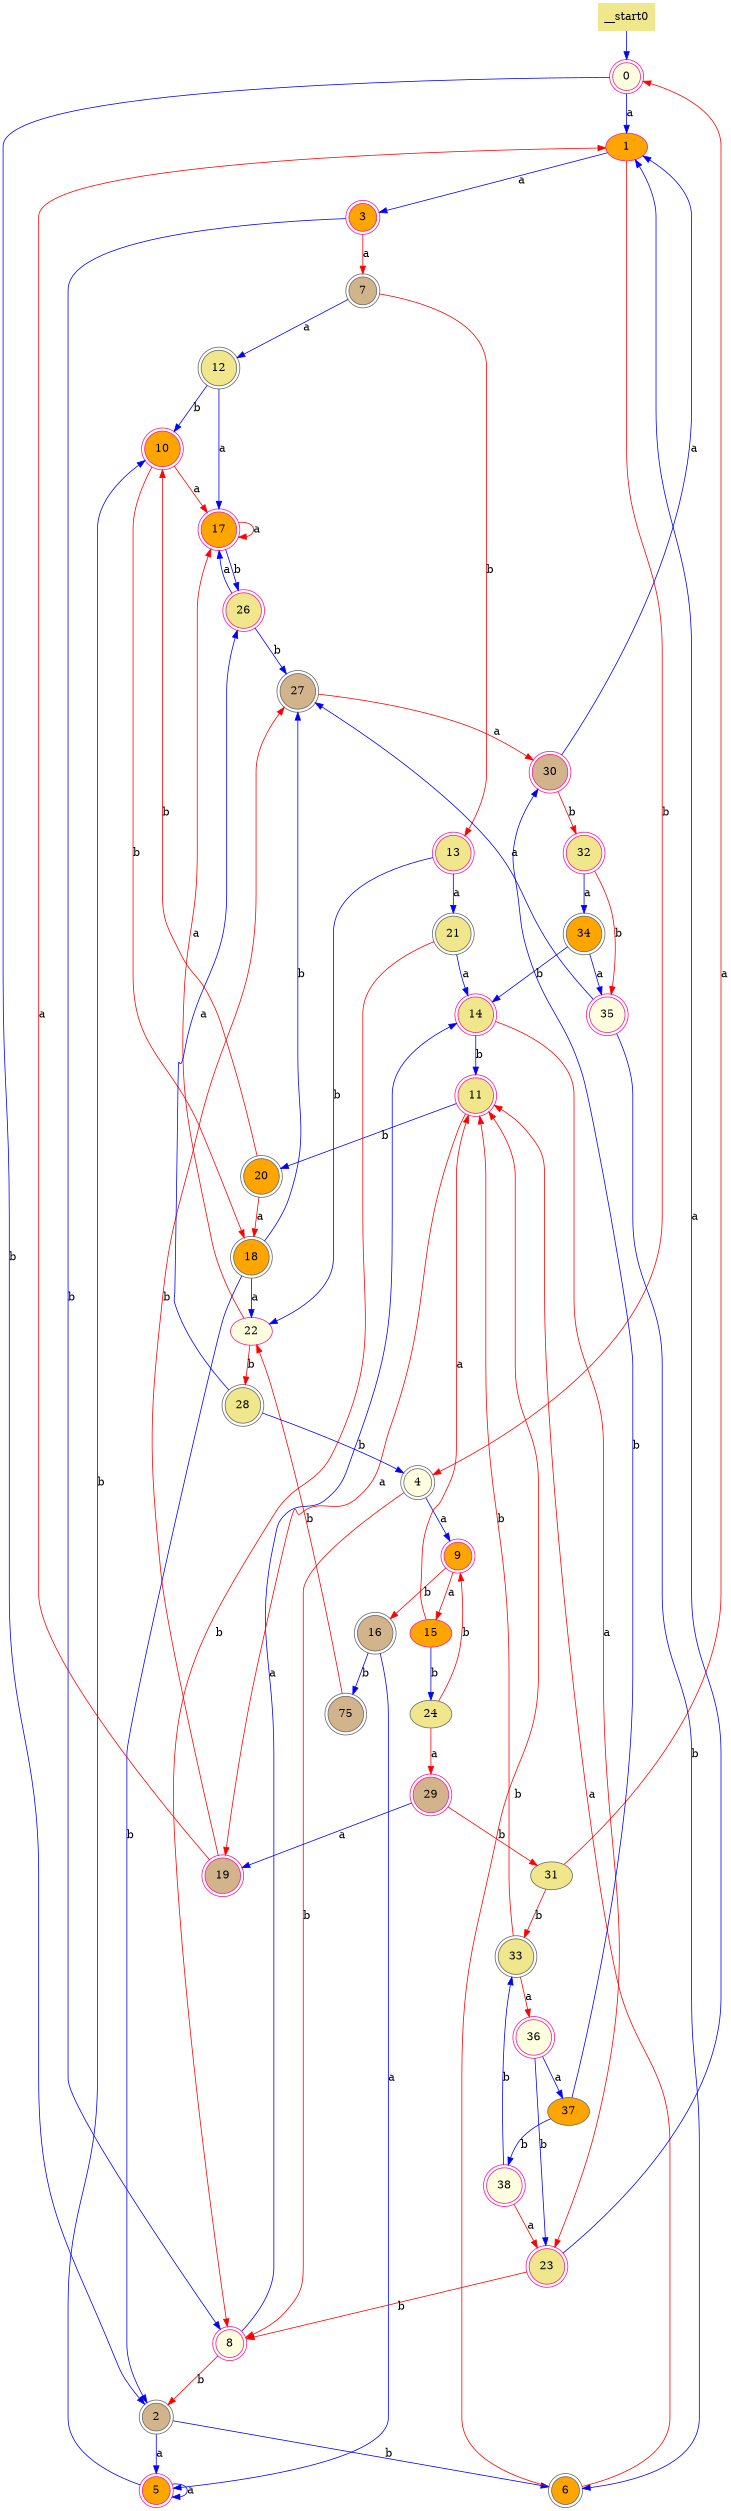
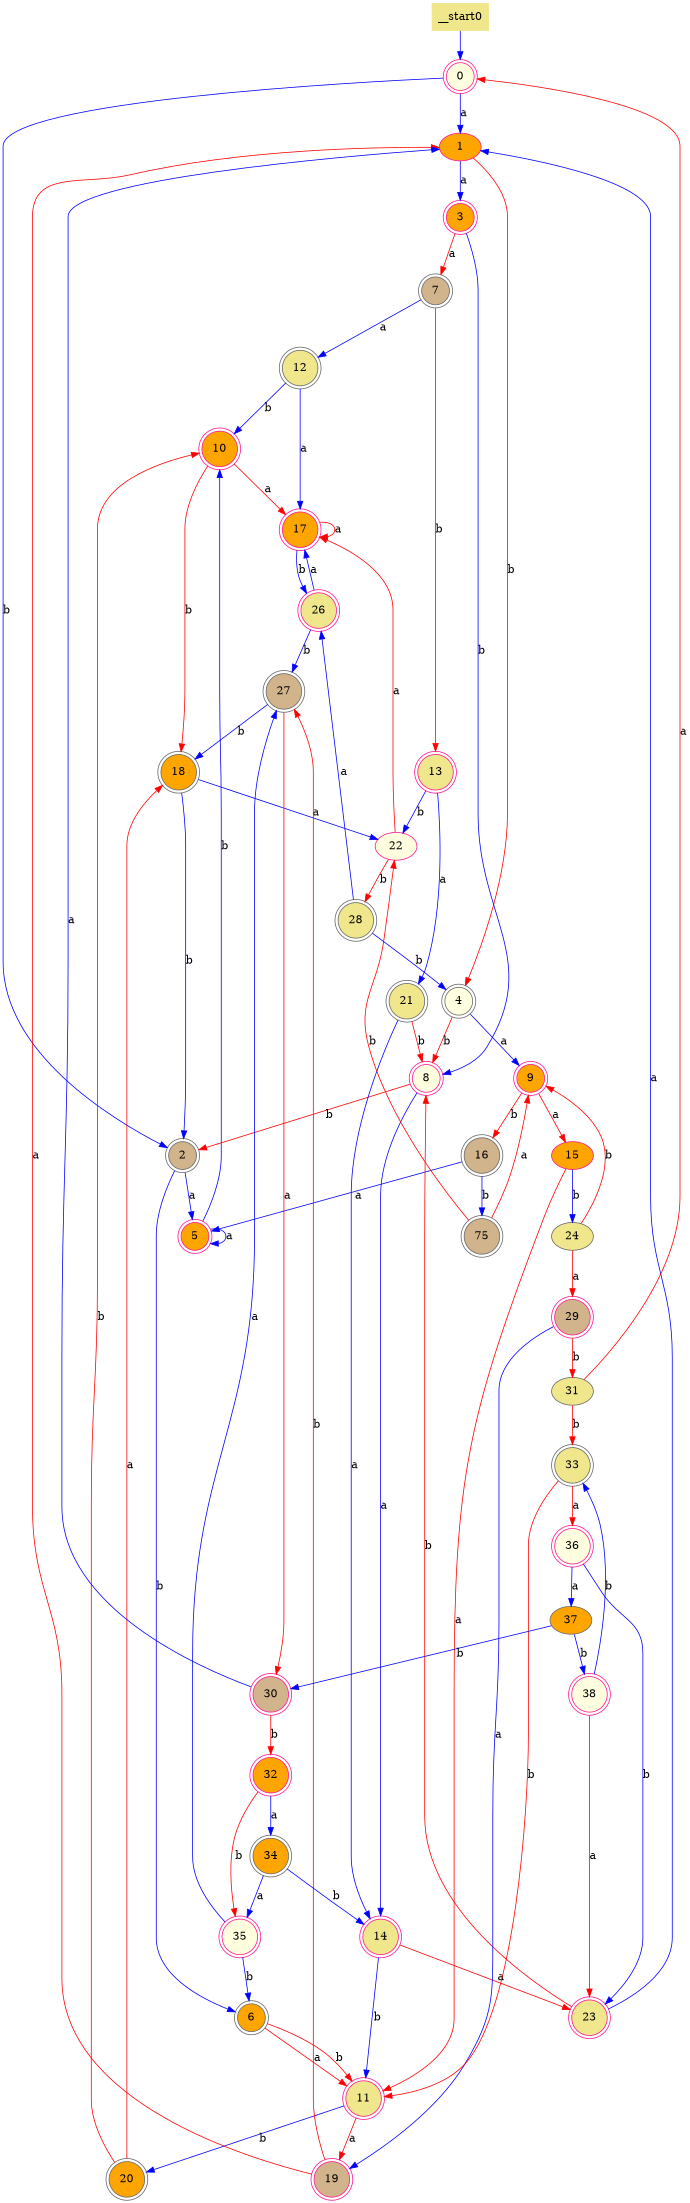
(584, 853) -> (271, 1775)
(298, 985) -> (235, 729)
none -> (514, 1162)
